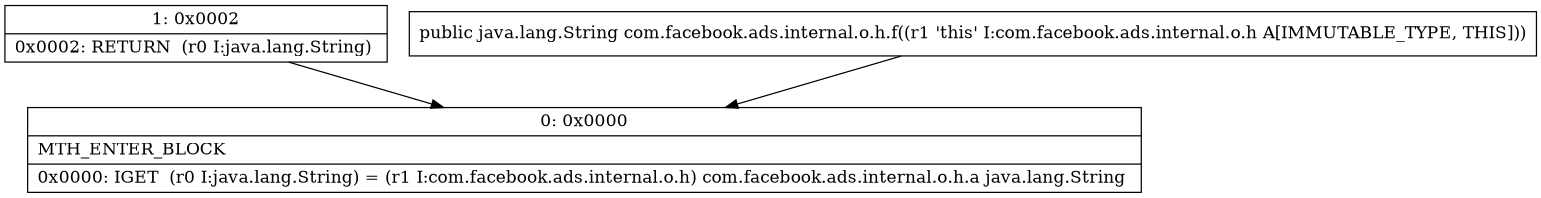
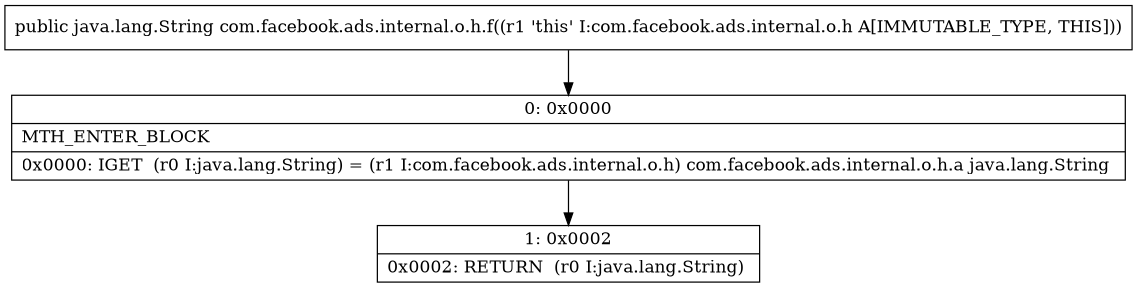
(360, 83) -> (568, 197)
